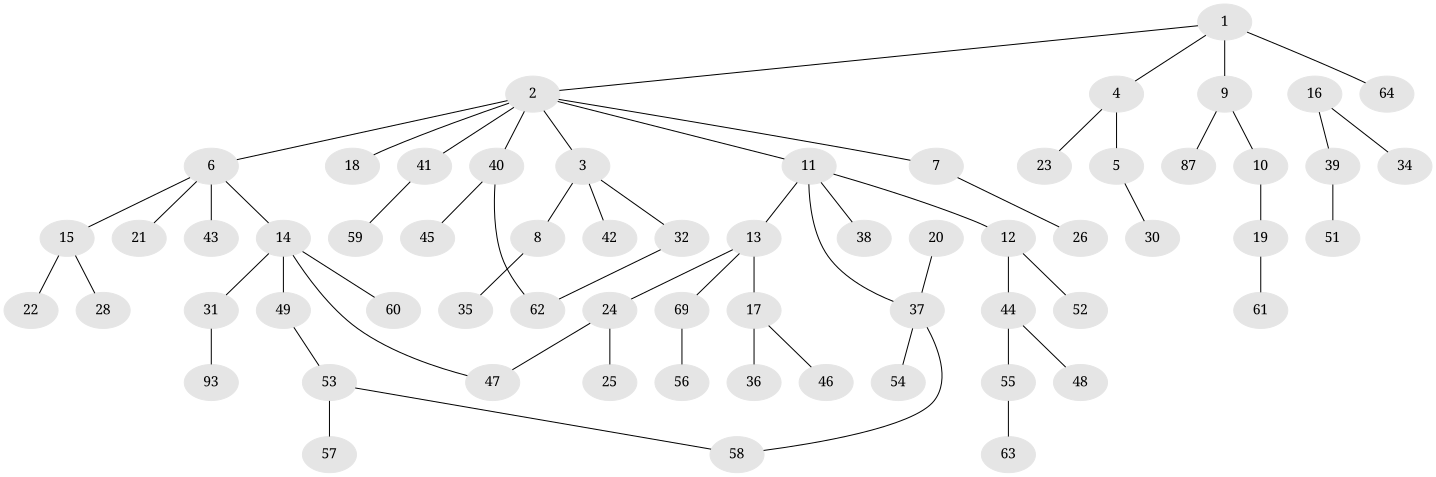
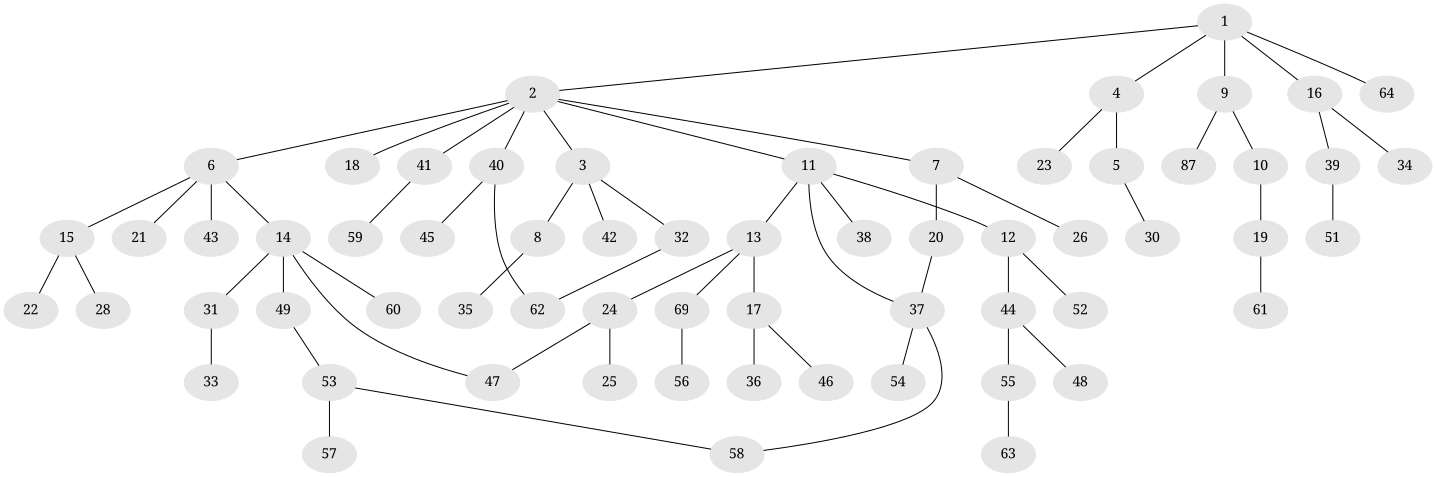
none -> (1270, 58)
none -> (936, 200)
(211, 383) -> (211, 383)
